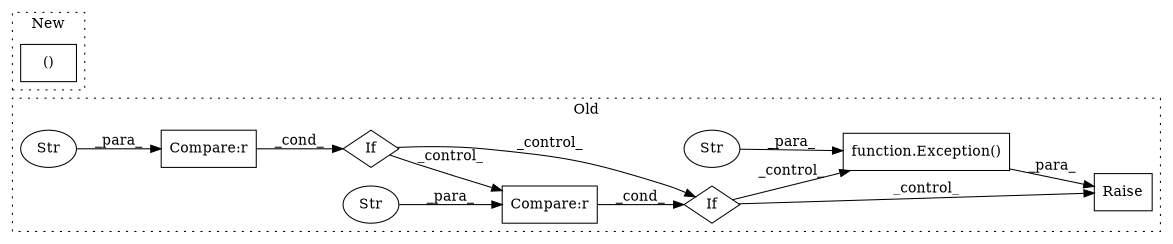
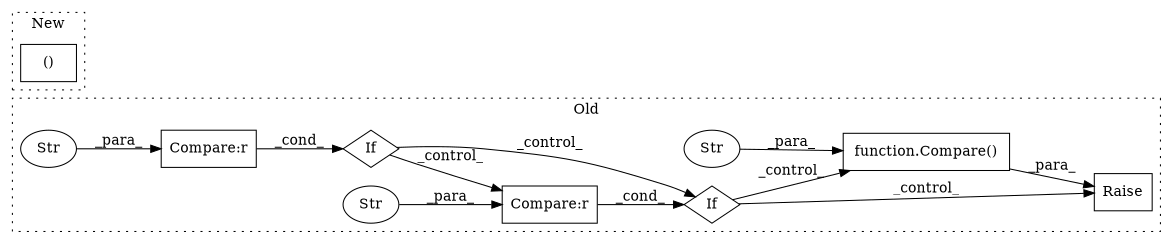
(926, 152) -> (926, 152)
